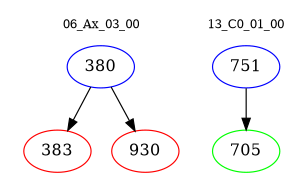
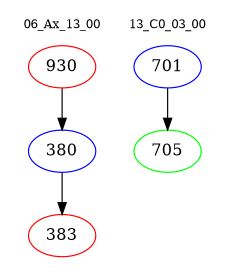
(101, 25) -> (62, 25)
(246, 25) -> (168, 25)
(246, 67) -> (168, 67)
(120, 104) -> (62, 103)
